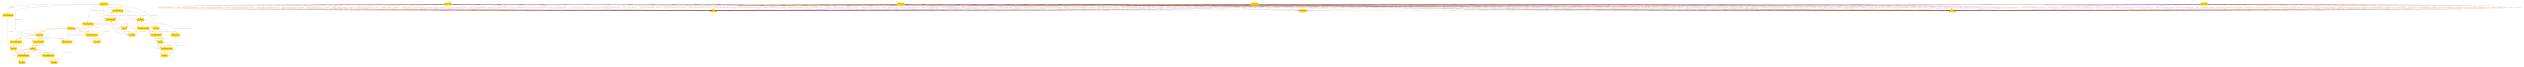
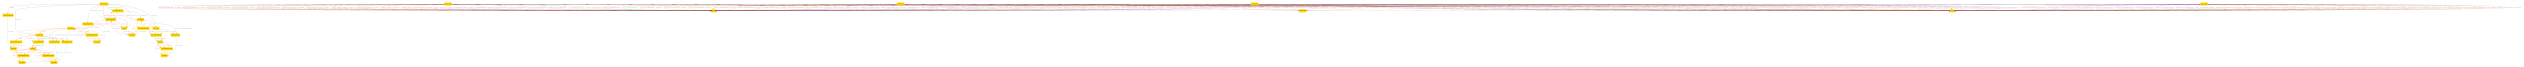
none -> (54, 42)
